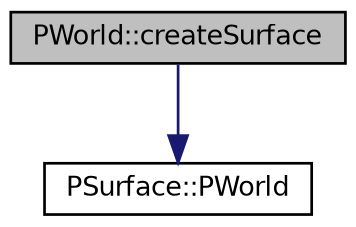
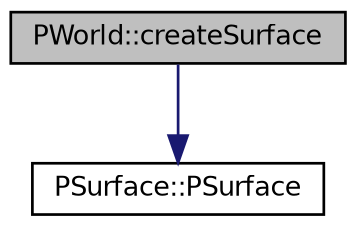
(178, 189) -> (178, 189)
